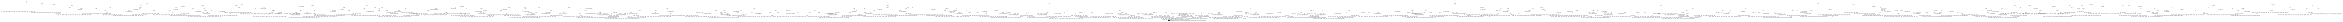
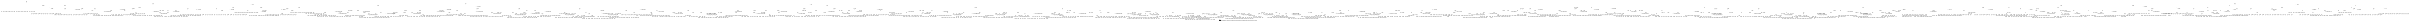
(1254, 10) -> (1119, 13)
